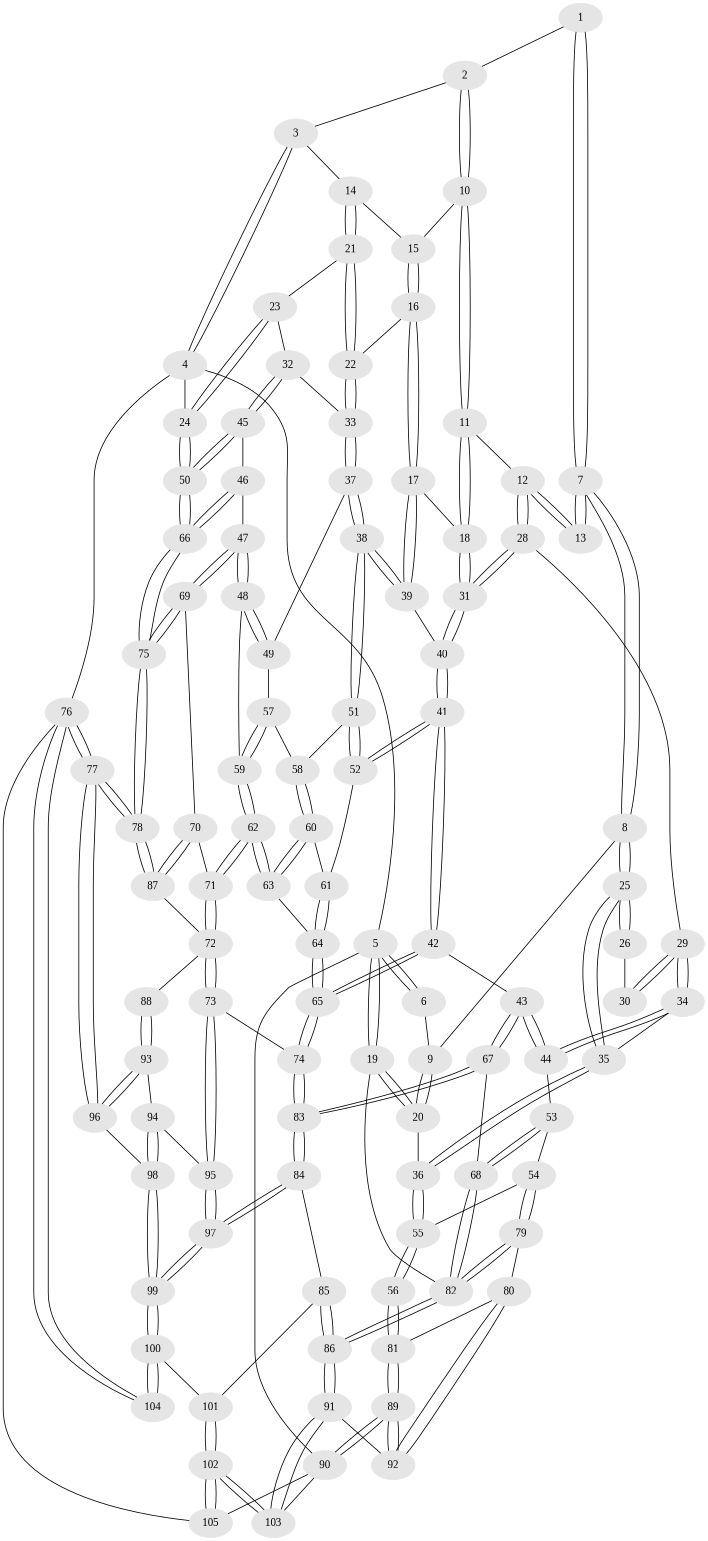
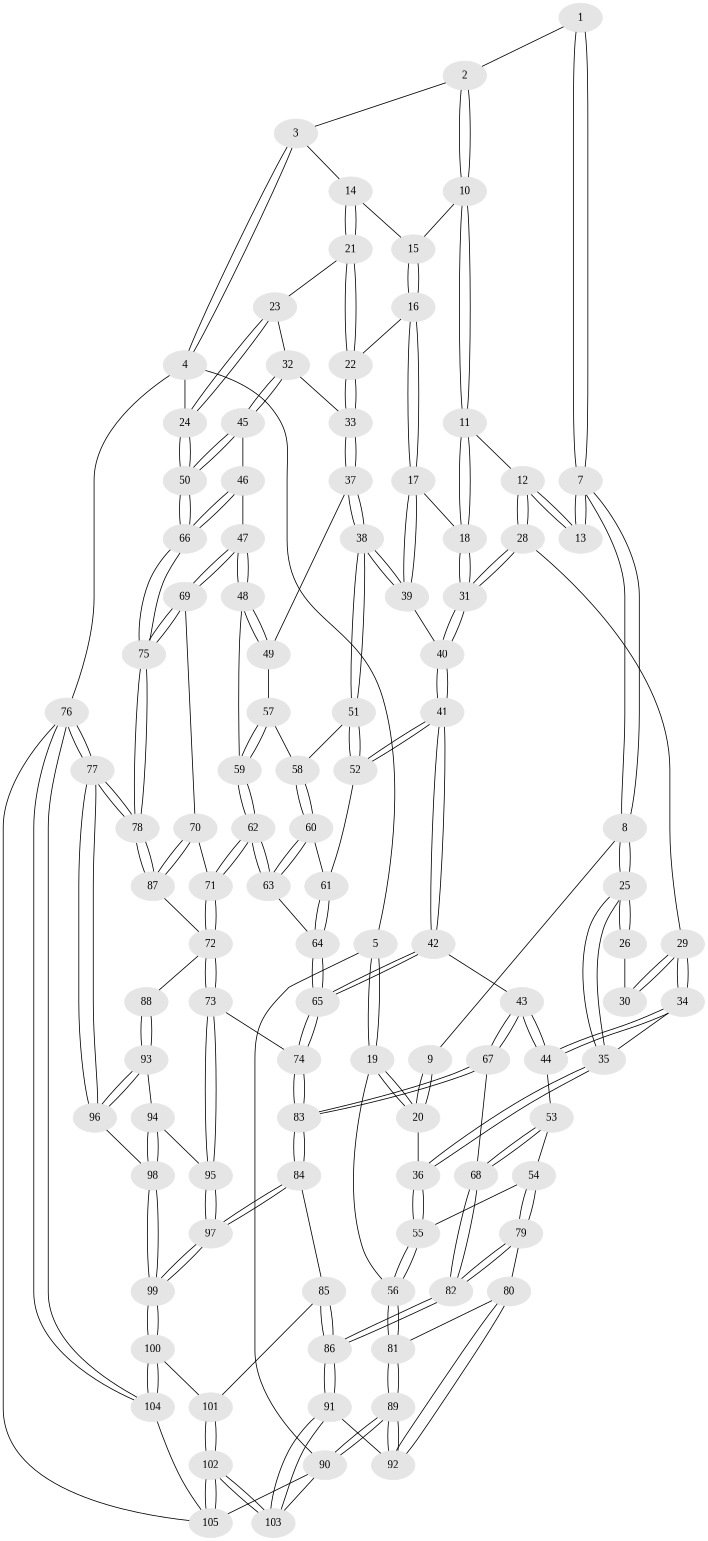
(424, 1002) -> none
(370, 1191) -> (354, 1179)
none -> (176, 1467)
